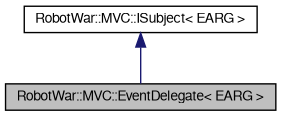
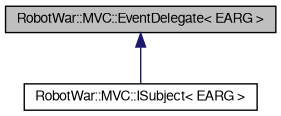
(141, 65) -> (141, 65)
